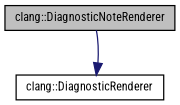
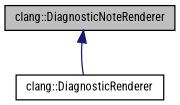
(98, 47) -> (82, 59)
